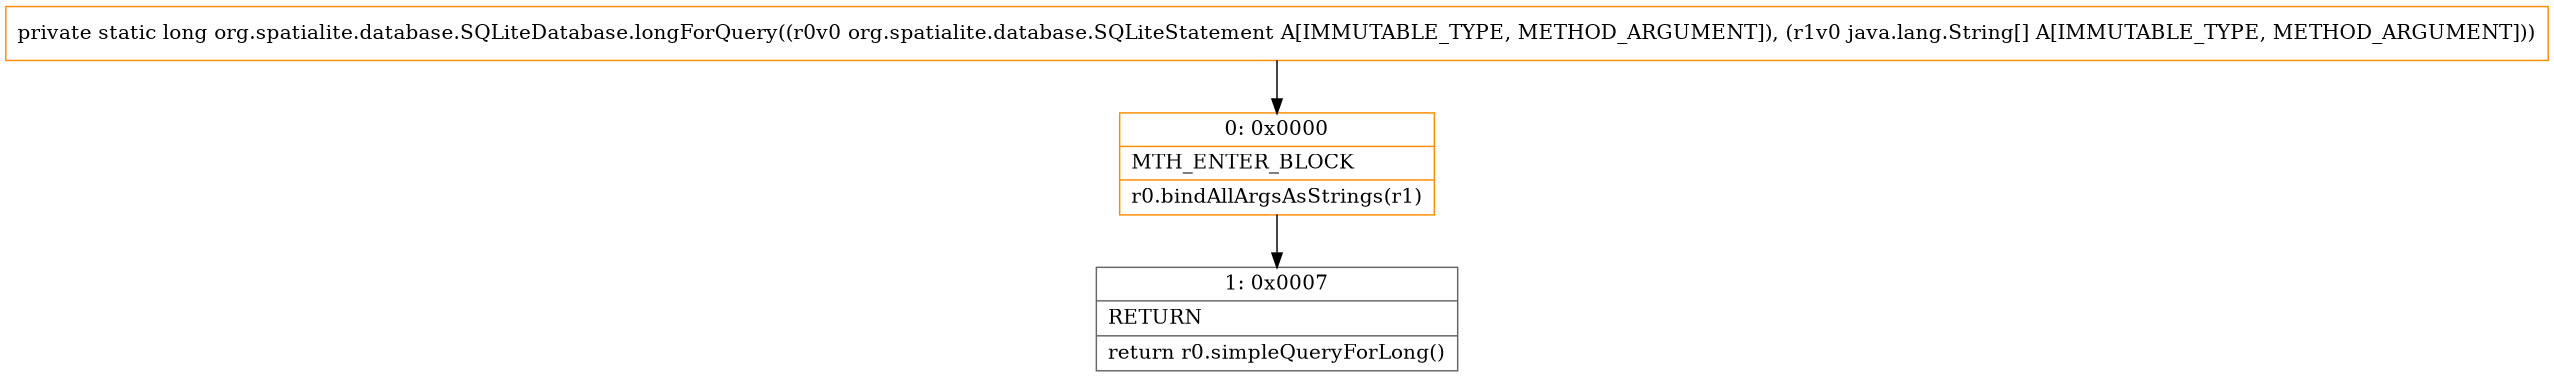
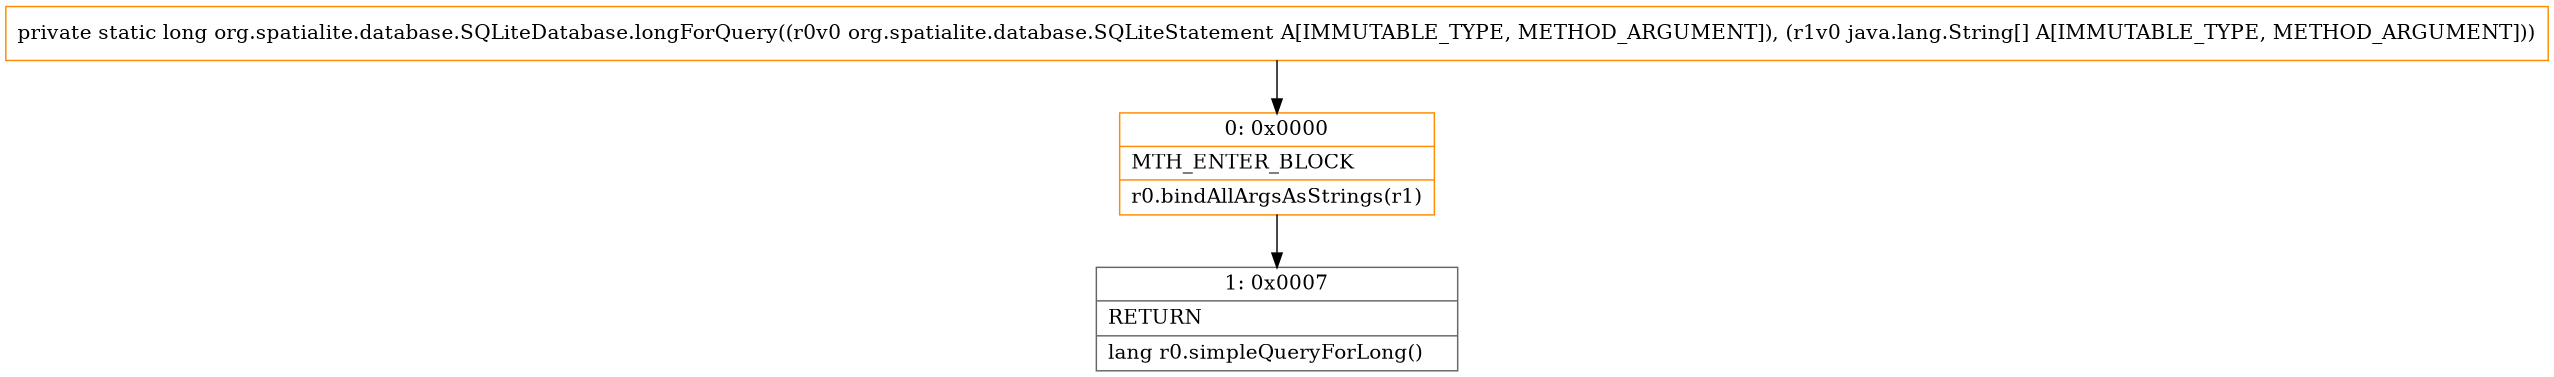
(1277, 353) -> (1266, 353)
